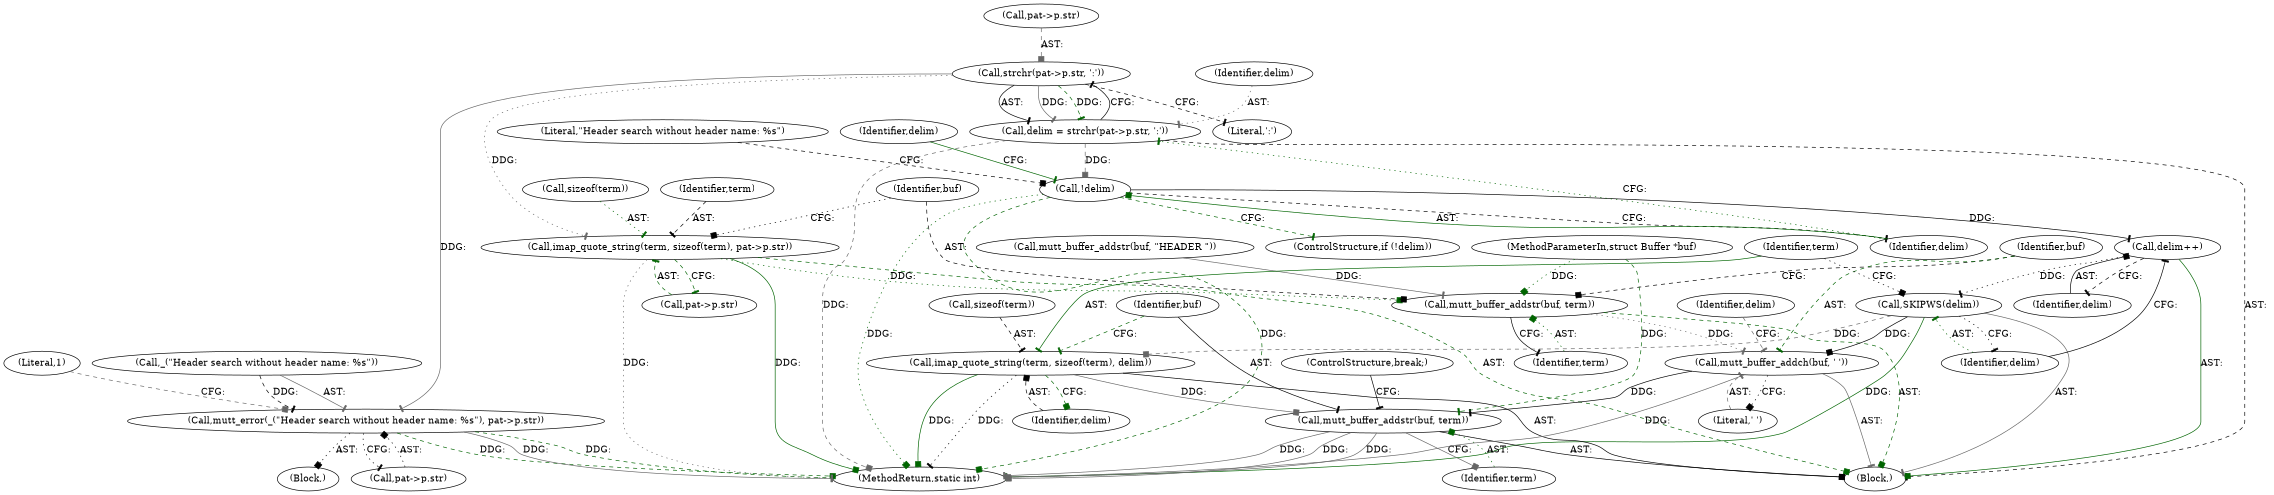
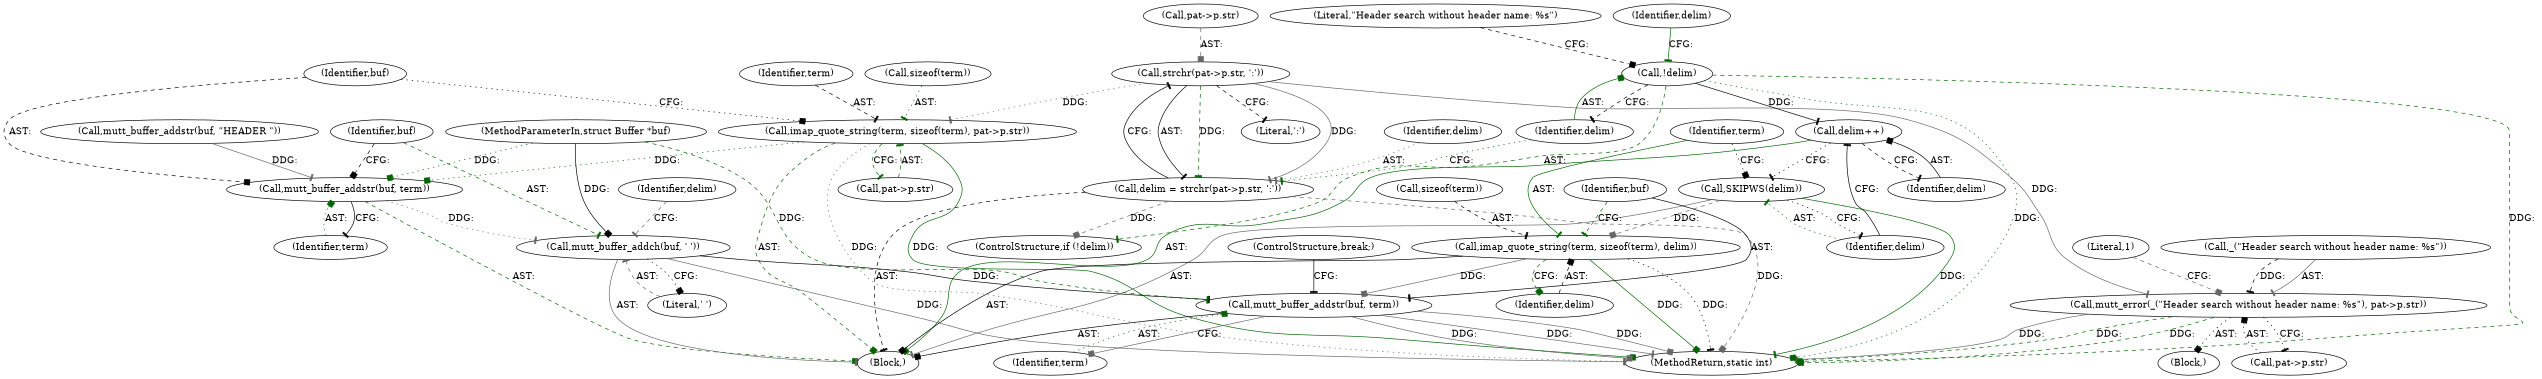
(1085, 157) -> (1124, 217)
(1255, 219) -> (1557, 161)
(2054, 276) -> (1819, 161)
(1872, 338) -> (580, 191)
